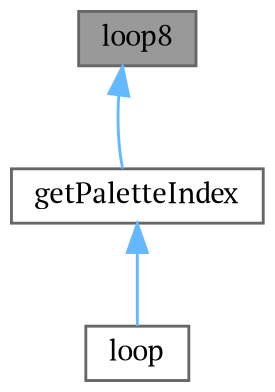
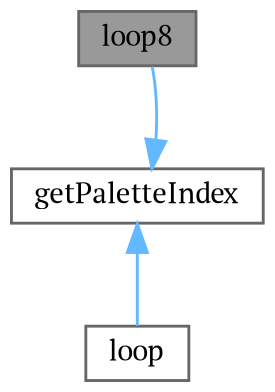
(118, 132) -> (156, 103)
